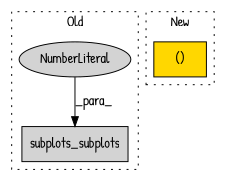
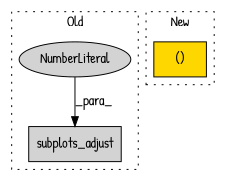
(75, 144) -> (75, 144)
